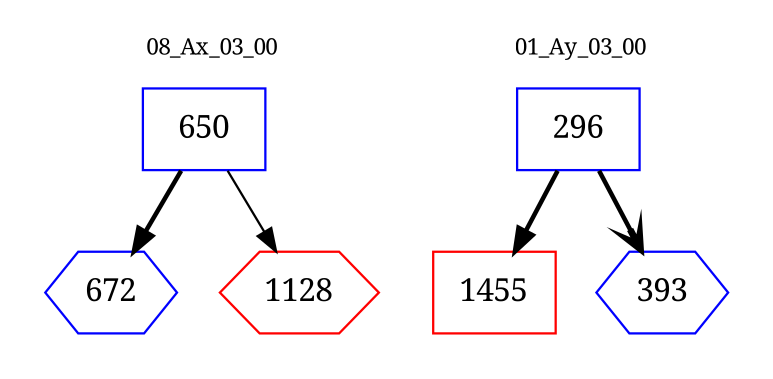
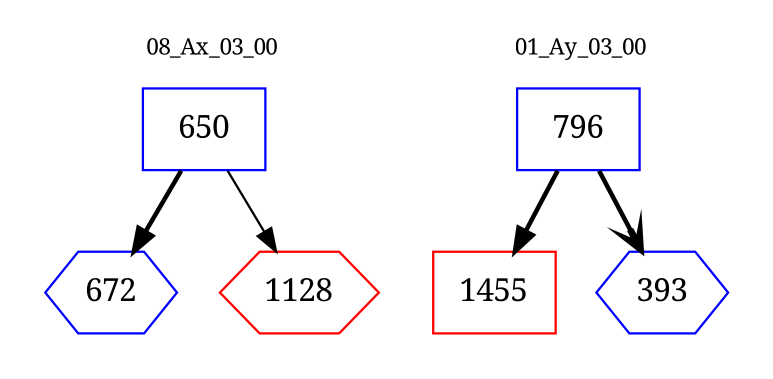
(578, 129) -> (578, 129)
